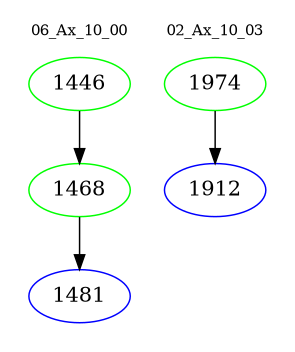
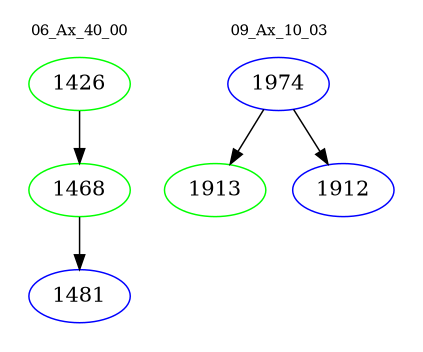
(80, 32) -> (80, 32)
(215, 32) -> (279, 32)
(80, 84) -> (80, 84)
(215, 84) -> (279, 84)
none -> (215, 190)
